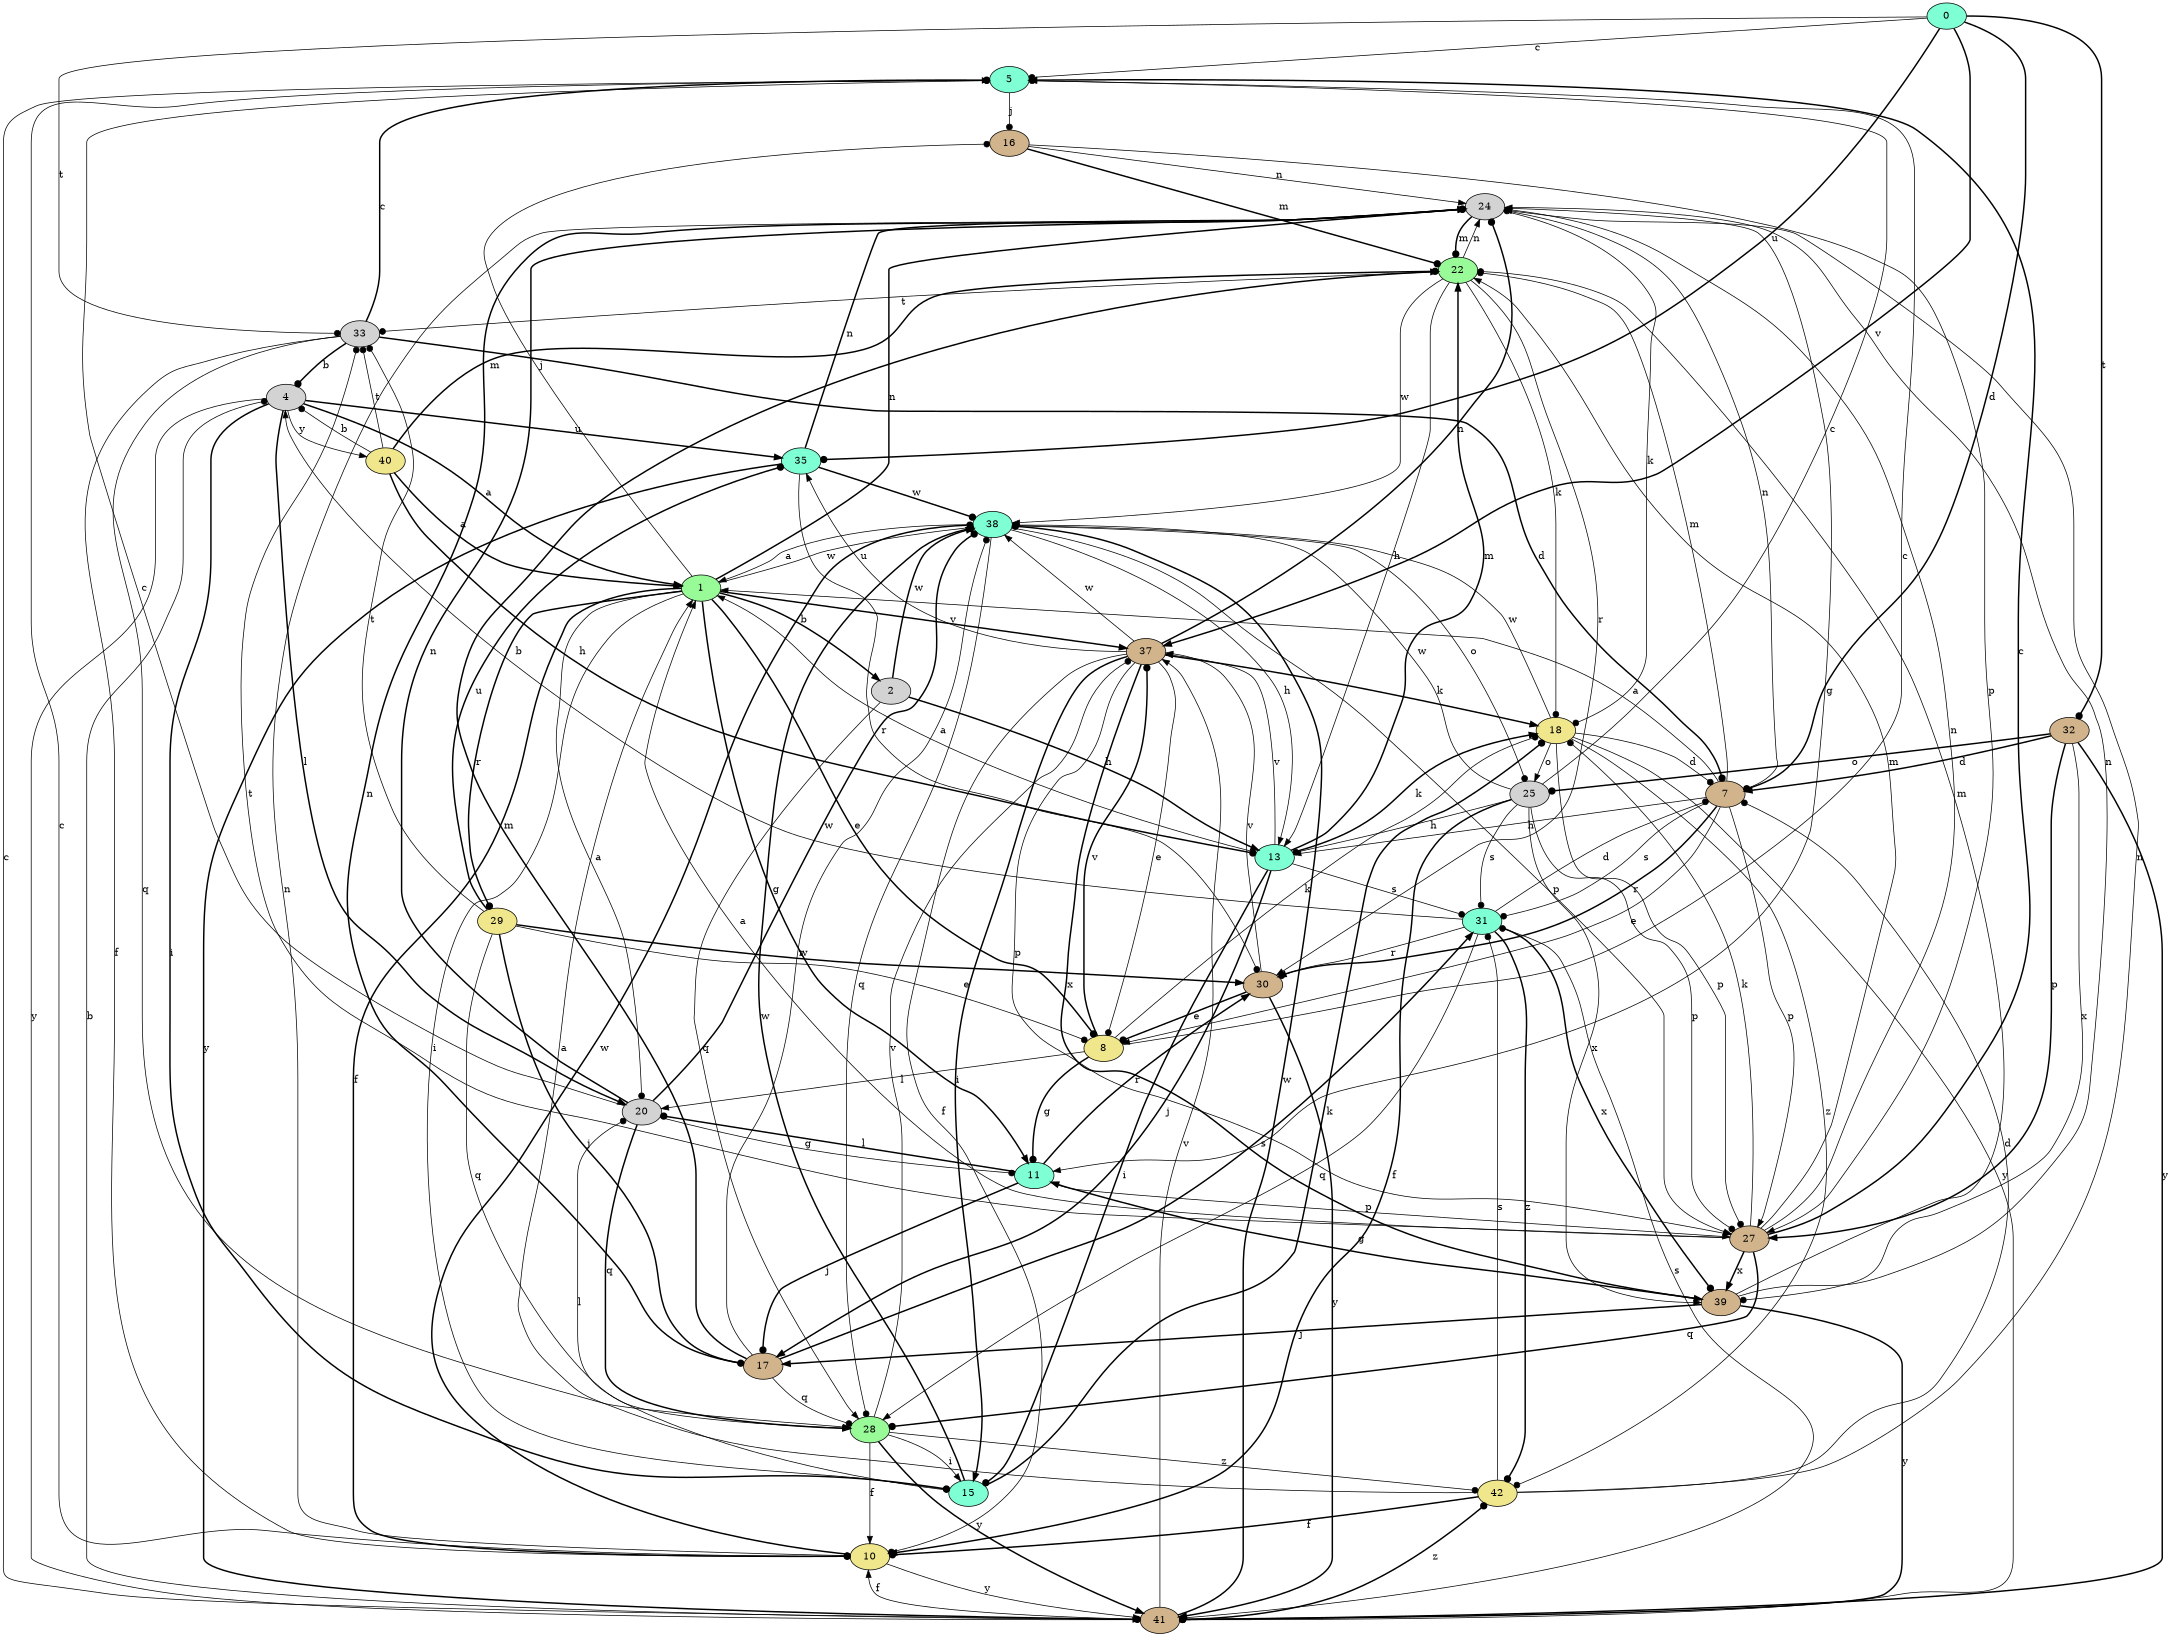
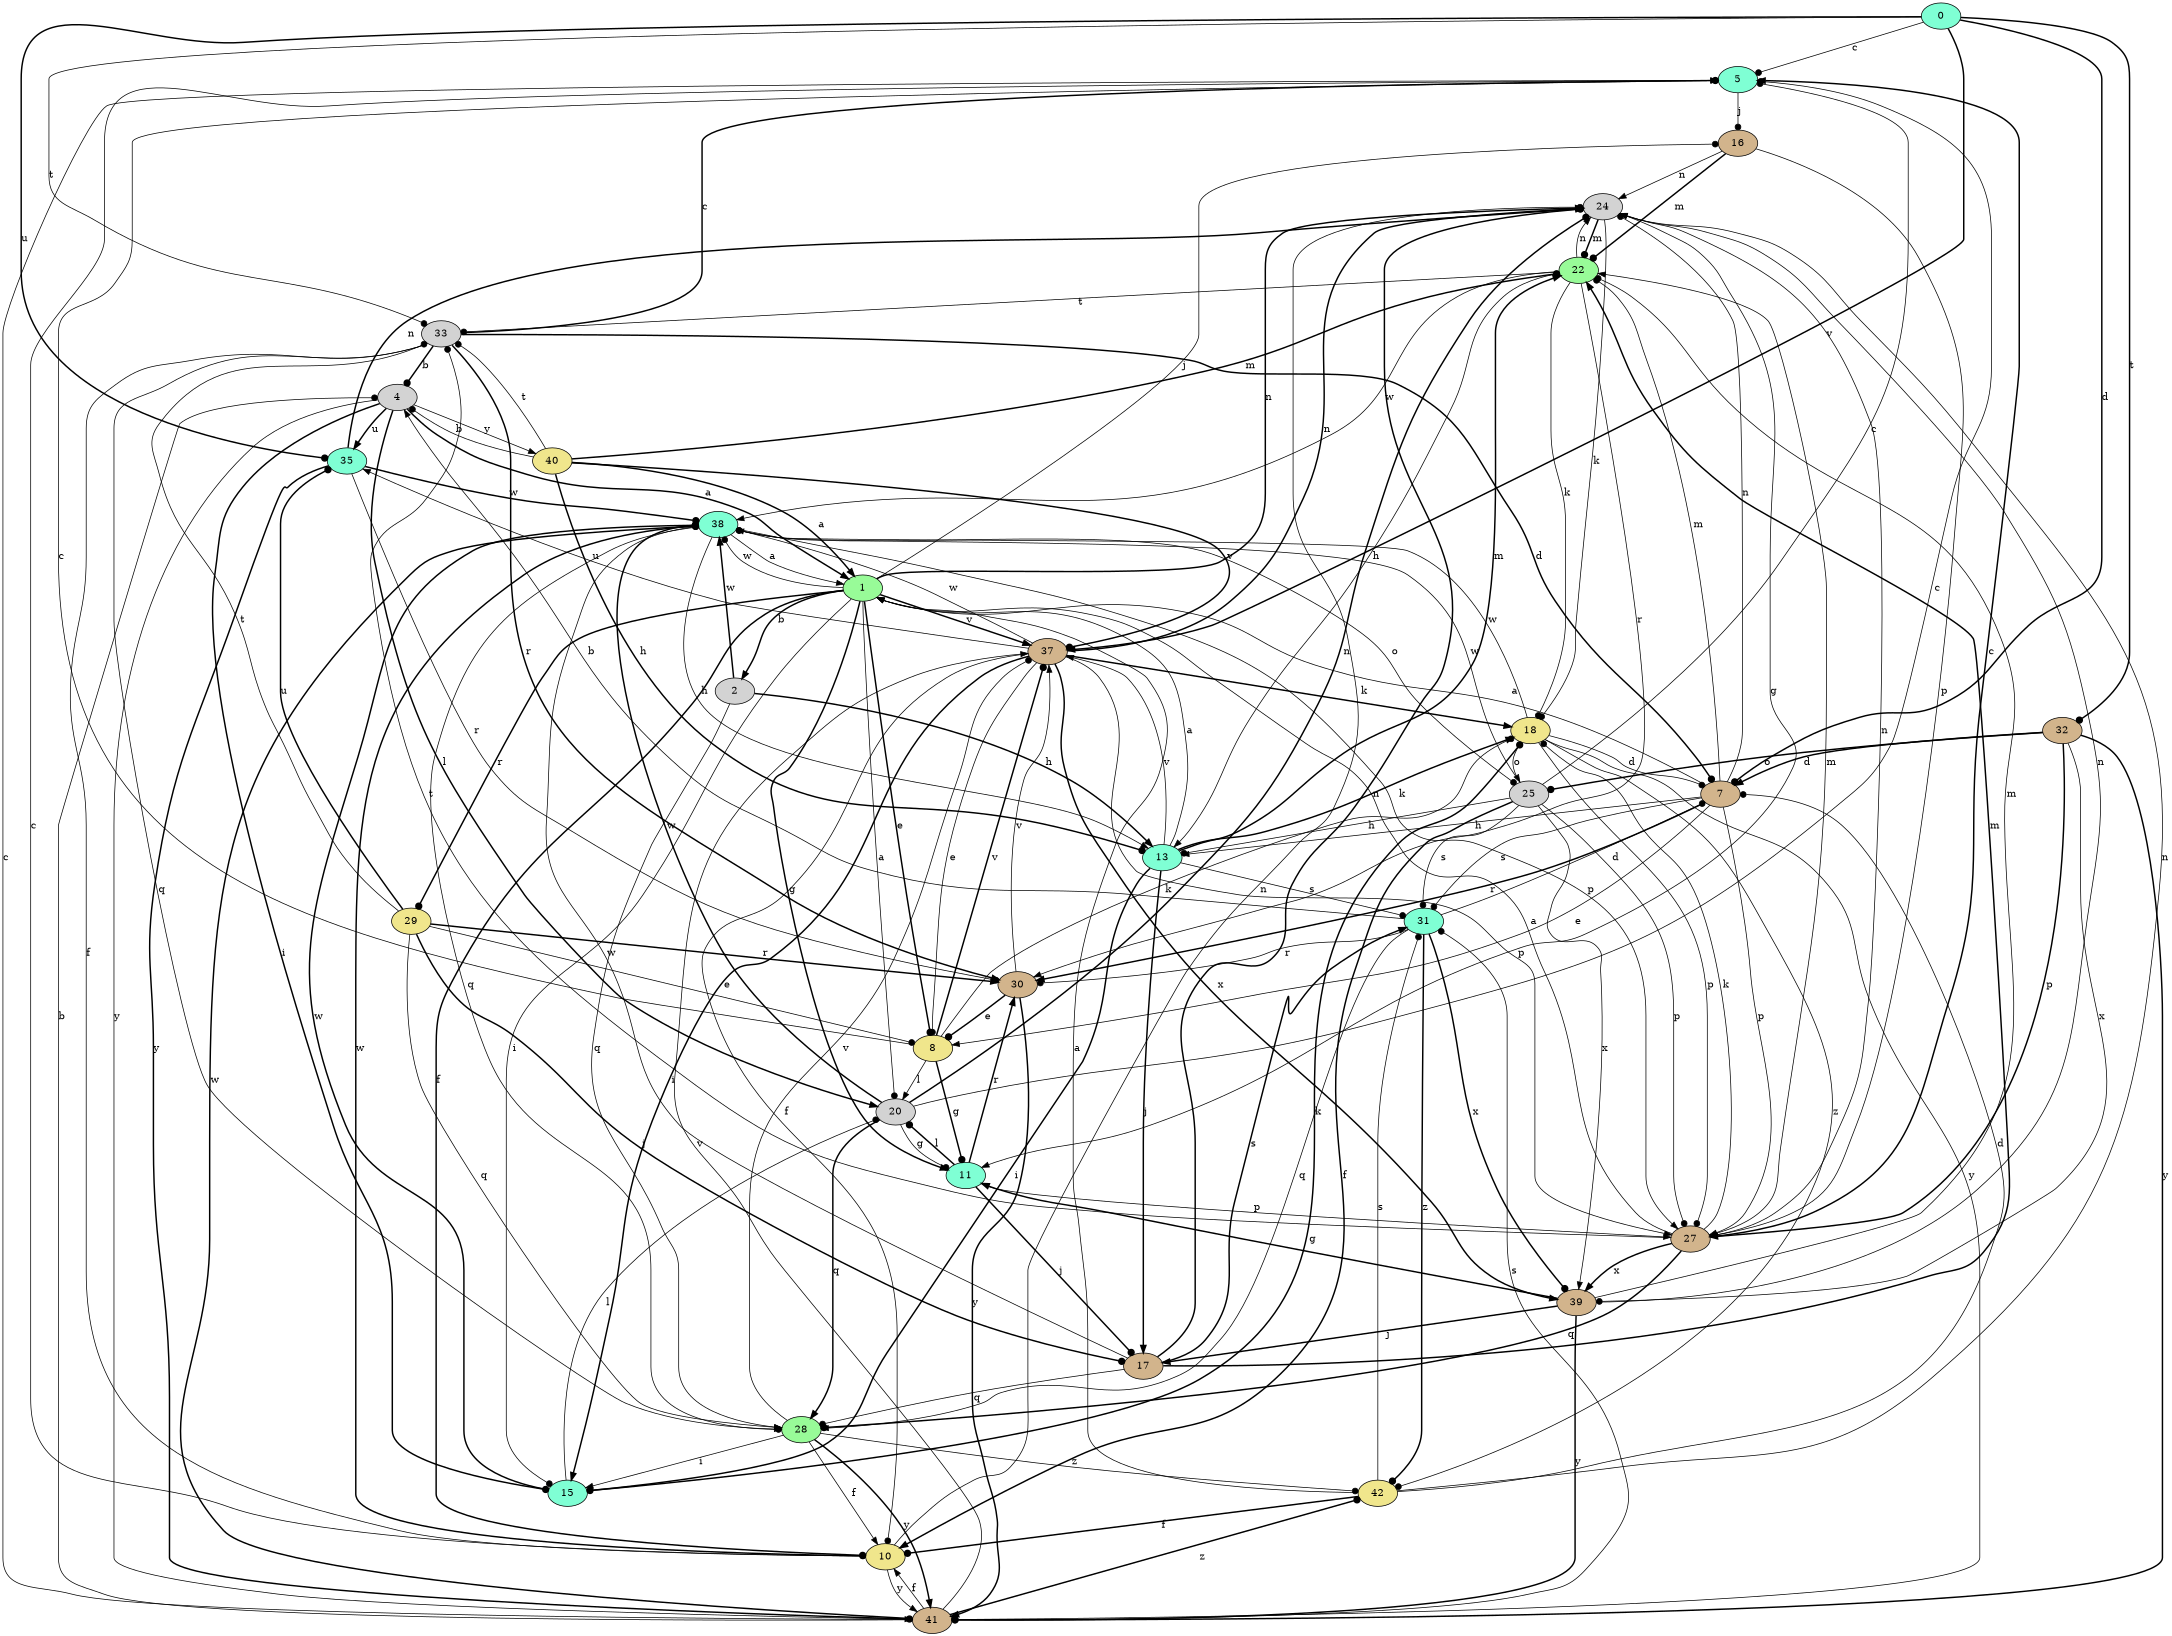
none -> (1044, 506)
(305, 572) -> (1287, 855)
none -> (591, 764)
